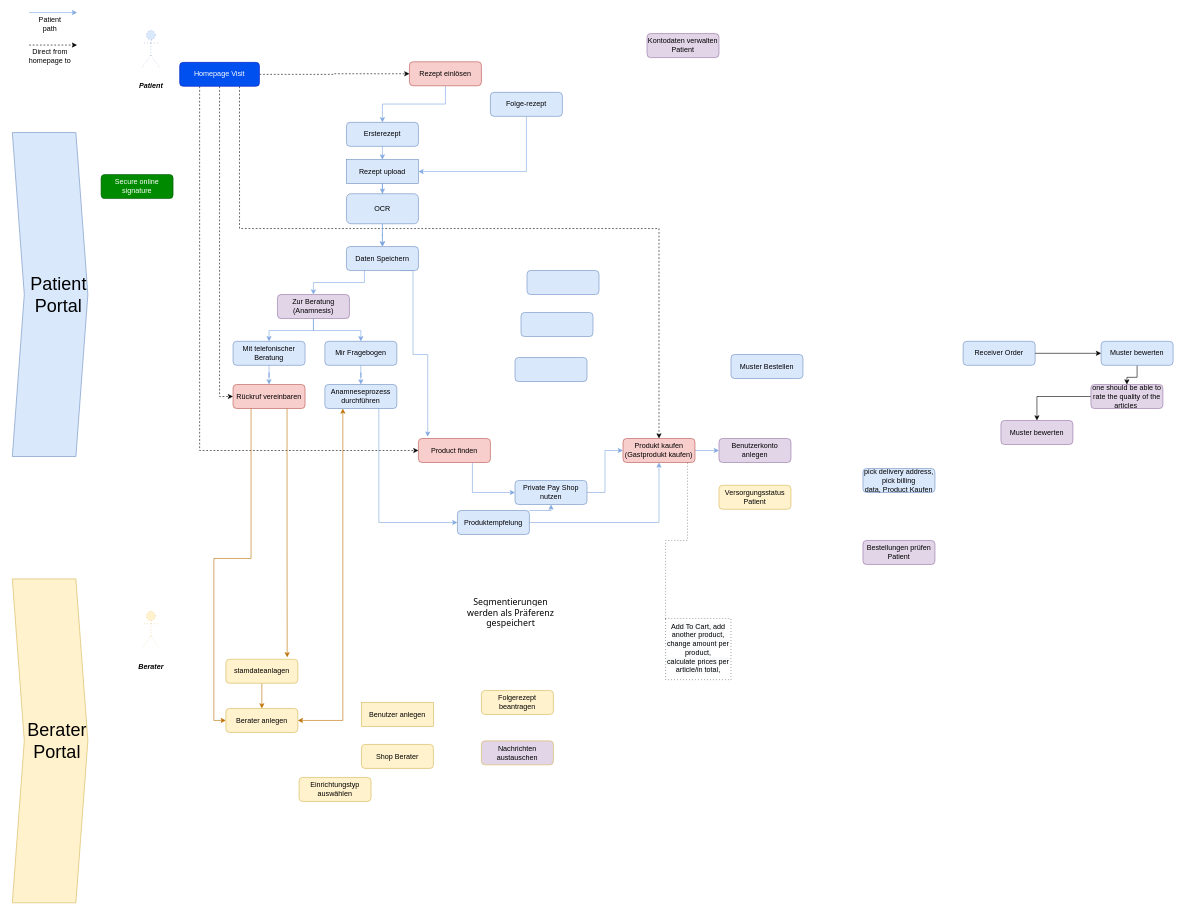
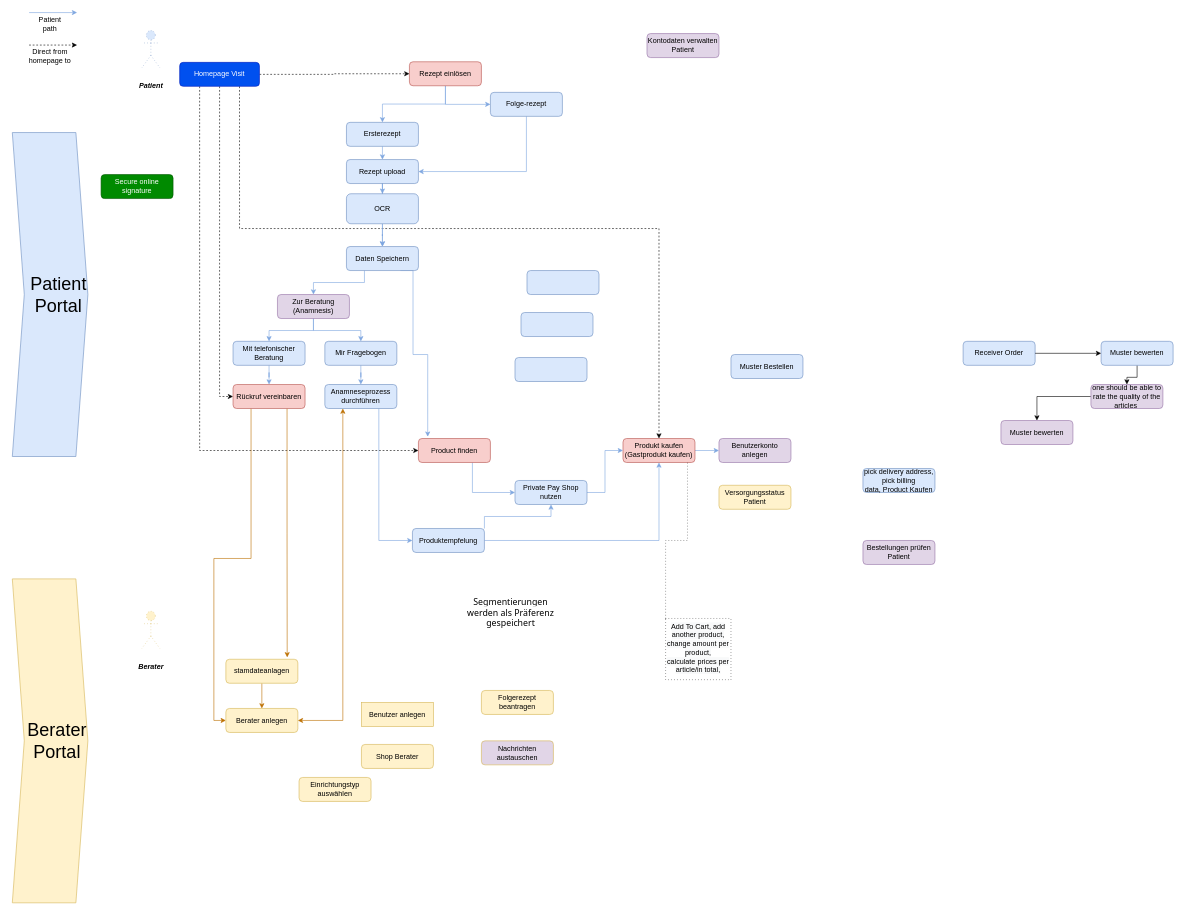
none -> (466, 104)
(383, 171) -> (383, 171)
(494, 522) -> (449, 540)
